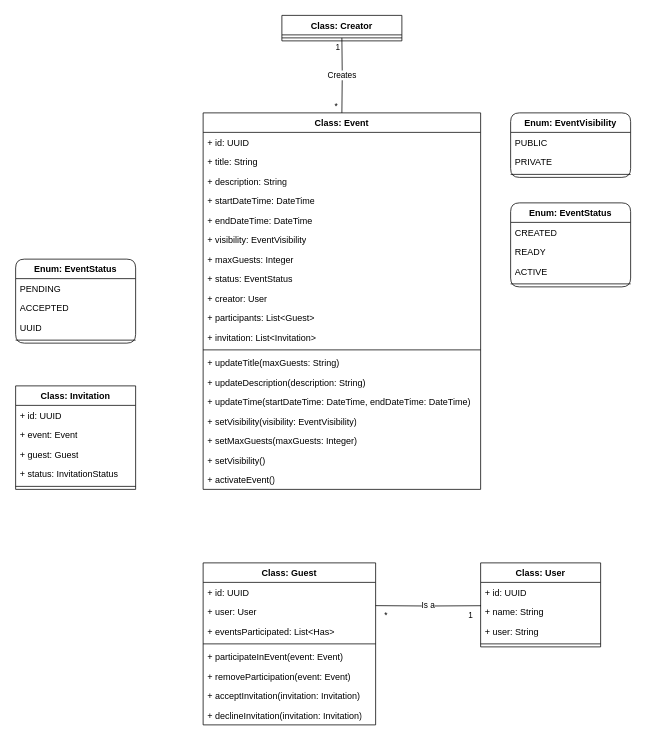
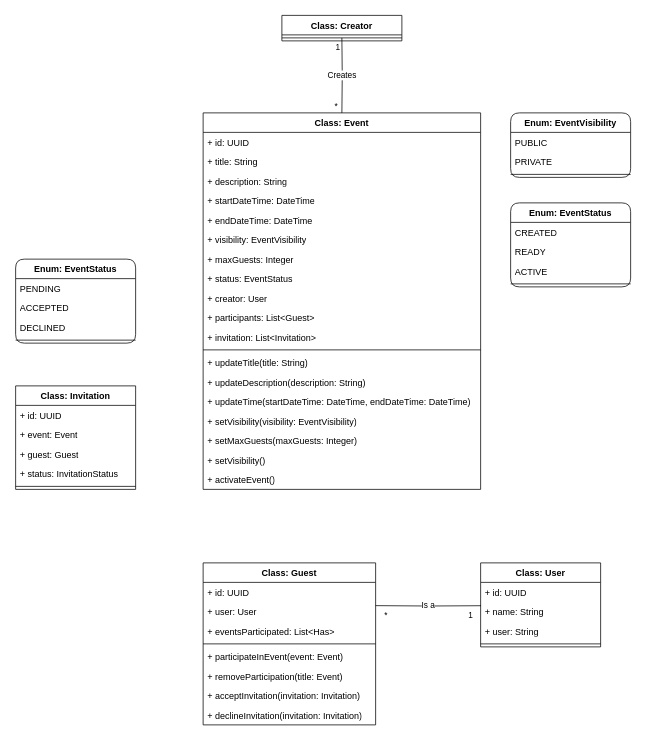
(30, 328) -> (40, 328)
(281, 364) -> (269, 364)
(289, 677) -> (286, 677)
